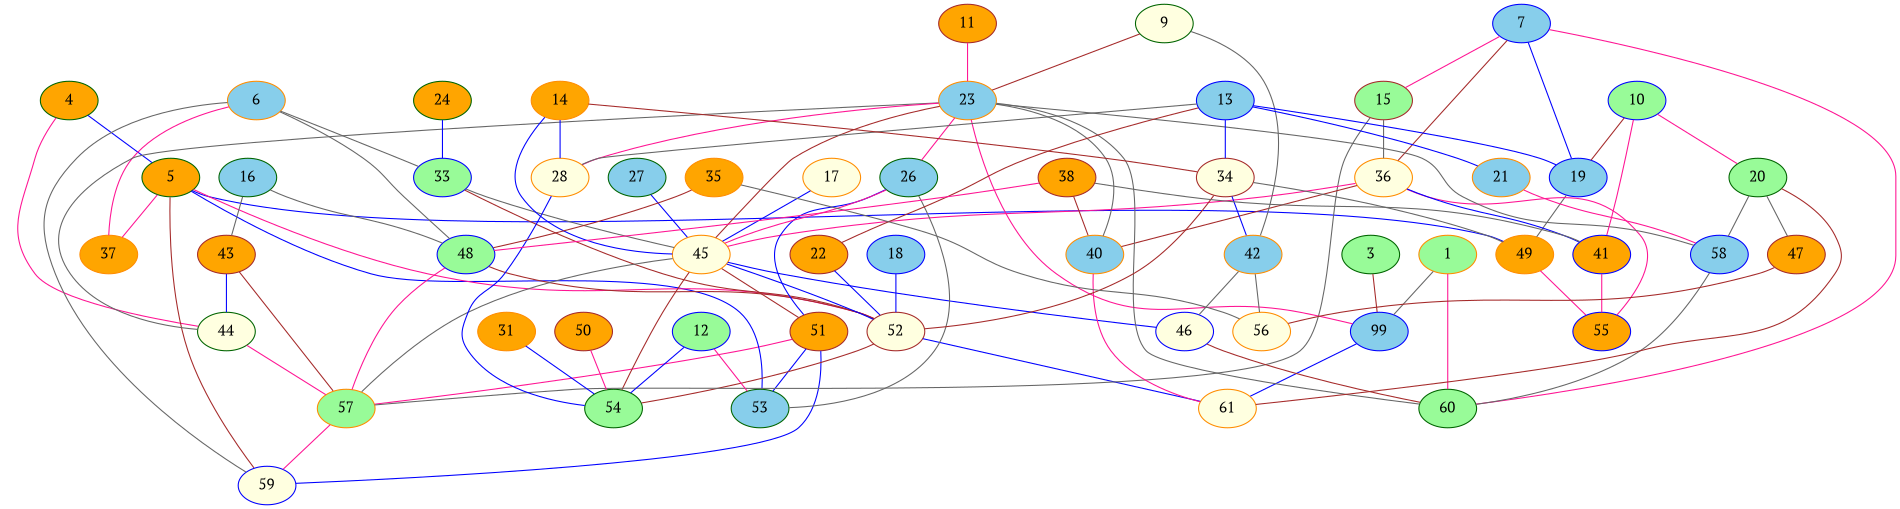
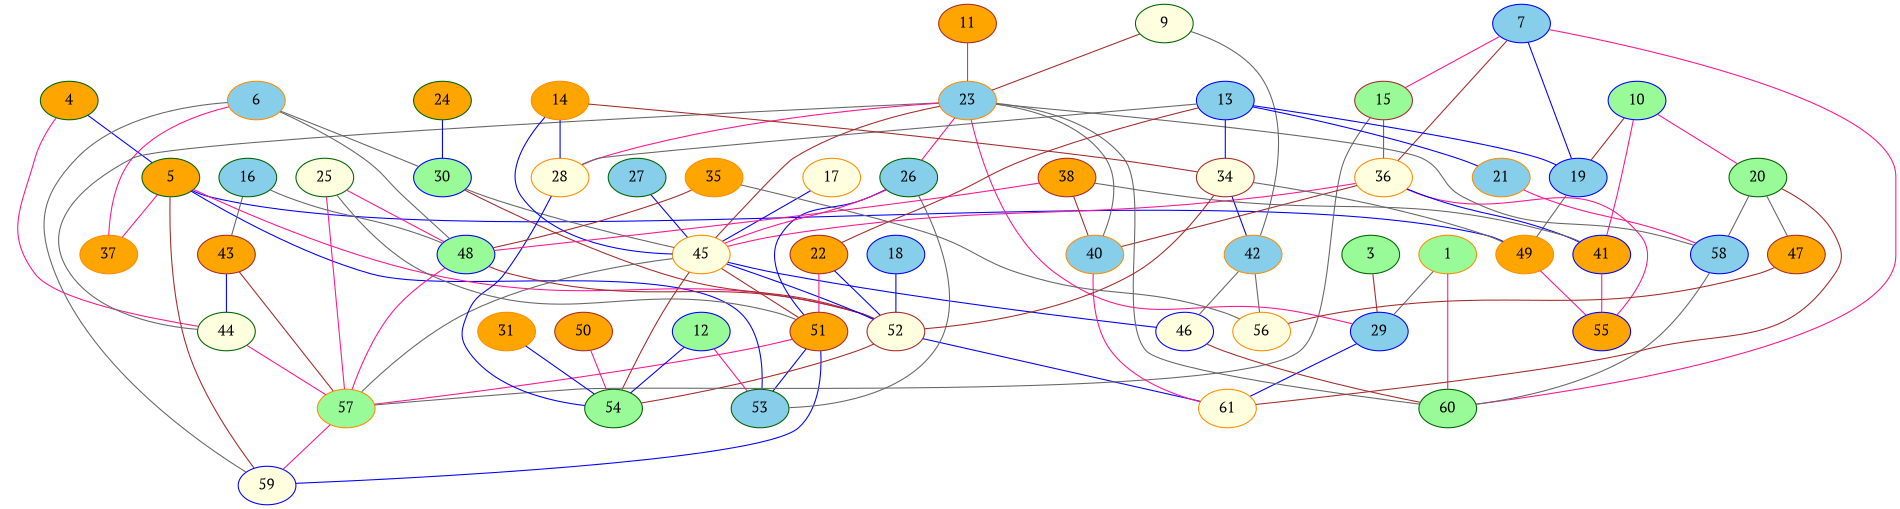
none -> (325, 178)
(442, 178) -> (442, 178)
none -> (819, 289)
(1379, 332) -> (1379, 332)
